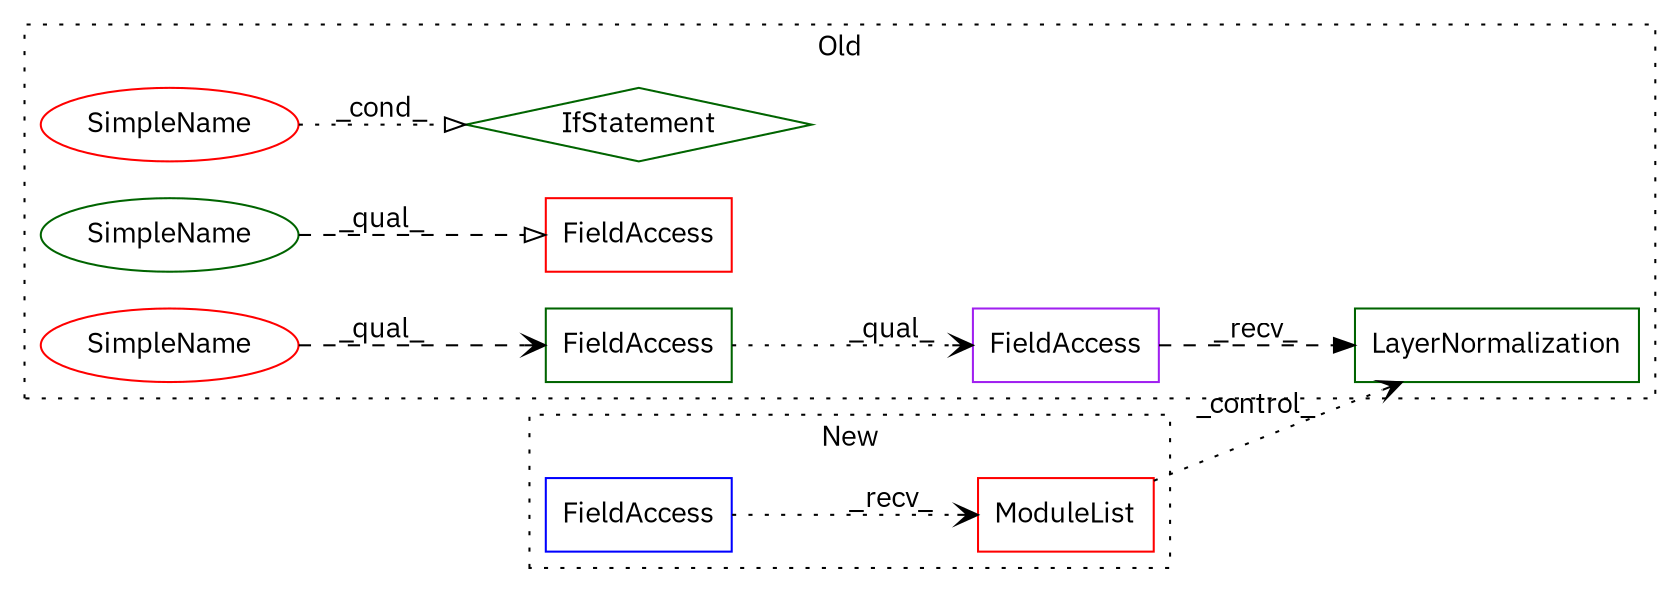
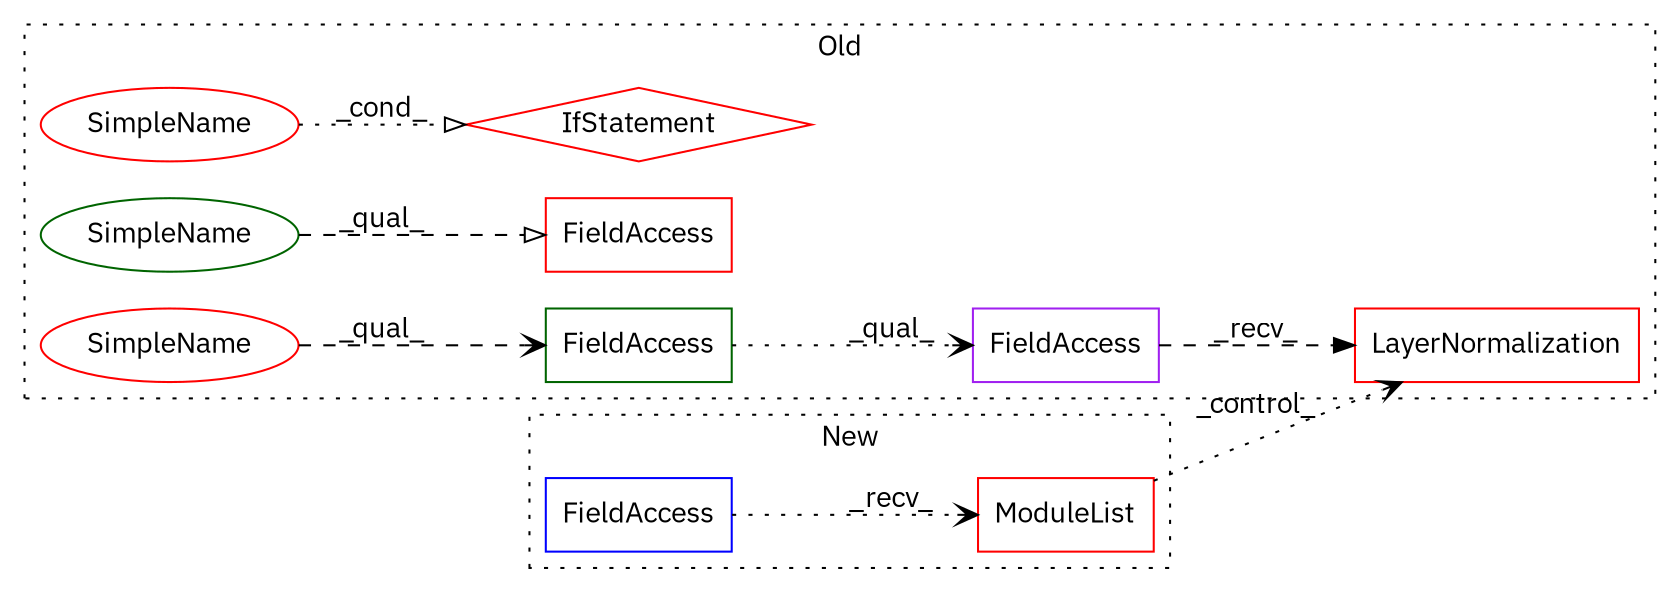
(639, 125) -> (639, 125)
(1497, 345) -> (1497, 345)
